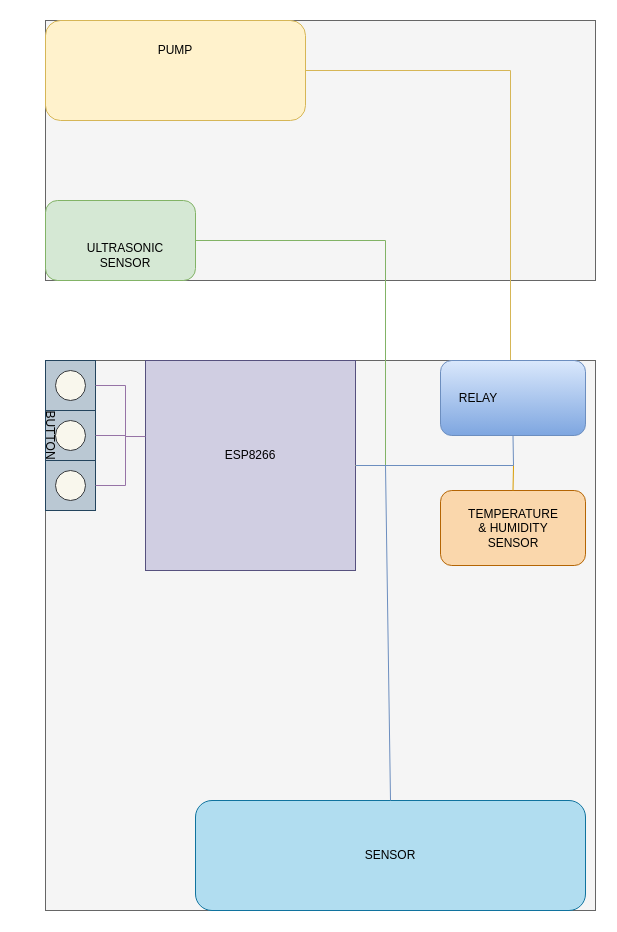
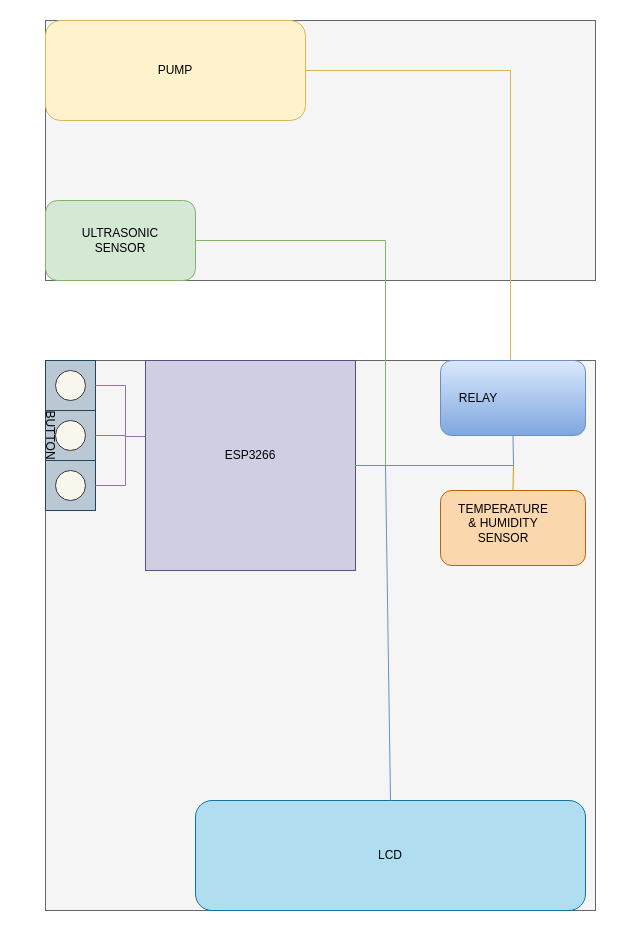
(176, 51) -> (176, 71)
(126, 256) -> (121, 241)
(251, 456) -> (251, 456)
(513, 528) -> (503, 523)
(391, 856) -> (391, 856)
